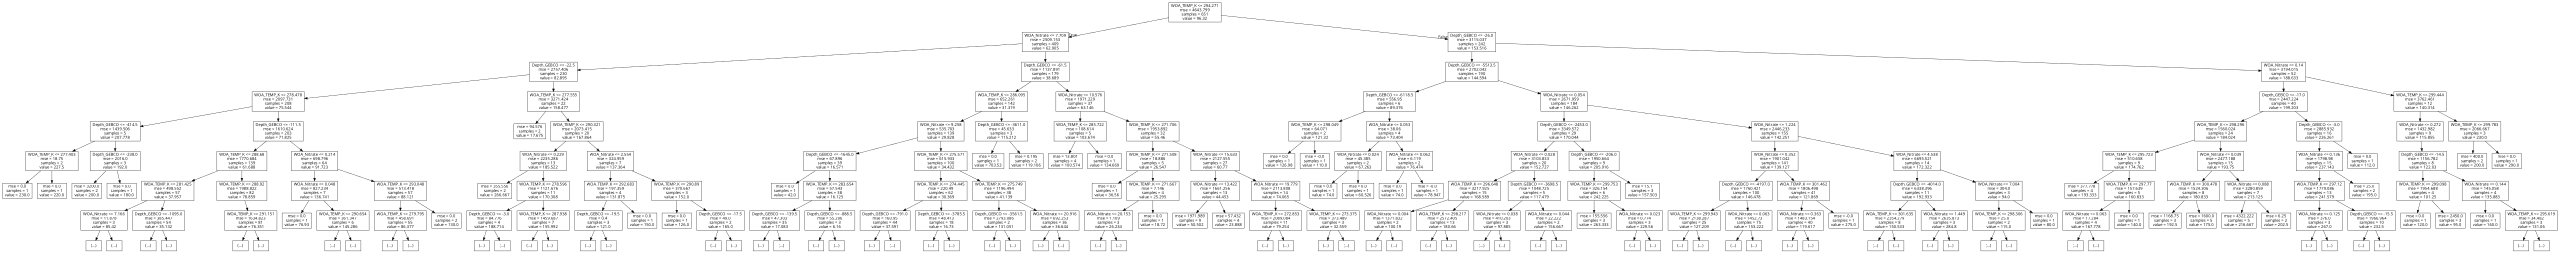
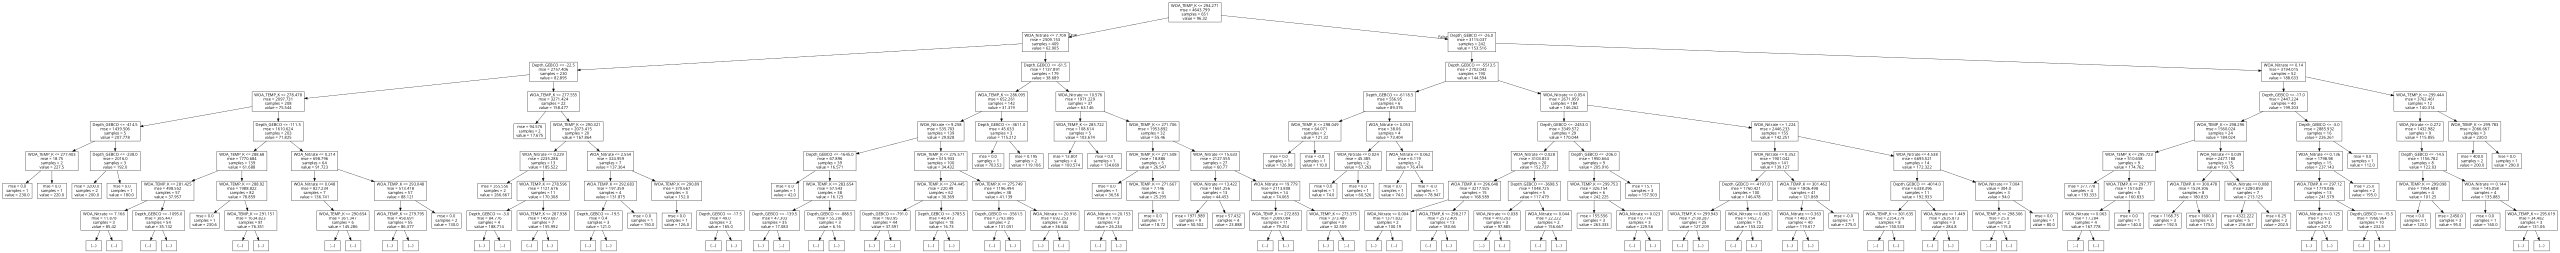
(1999, 191) -> (1999, 191)
(697, 205) -> none
(1132, 205) -> none
none -> (205, 221)
(297, 221) -> none
